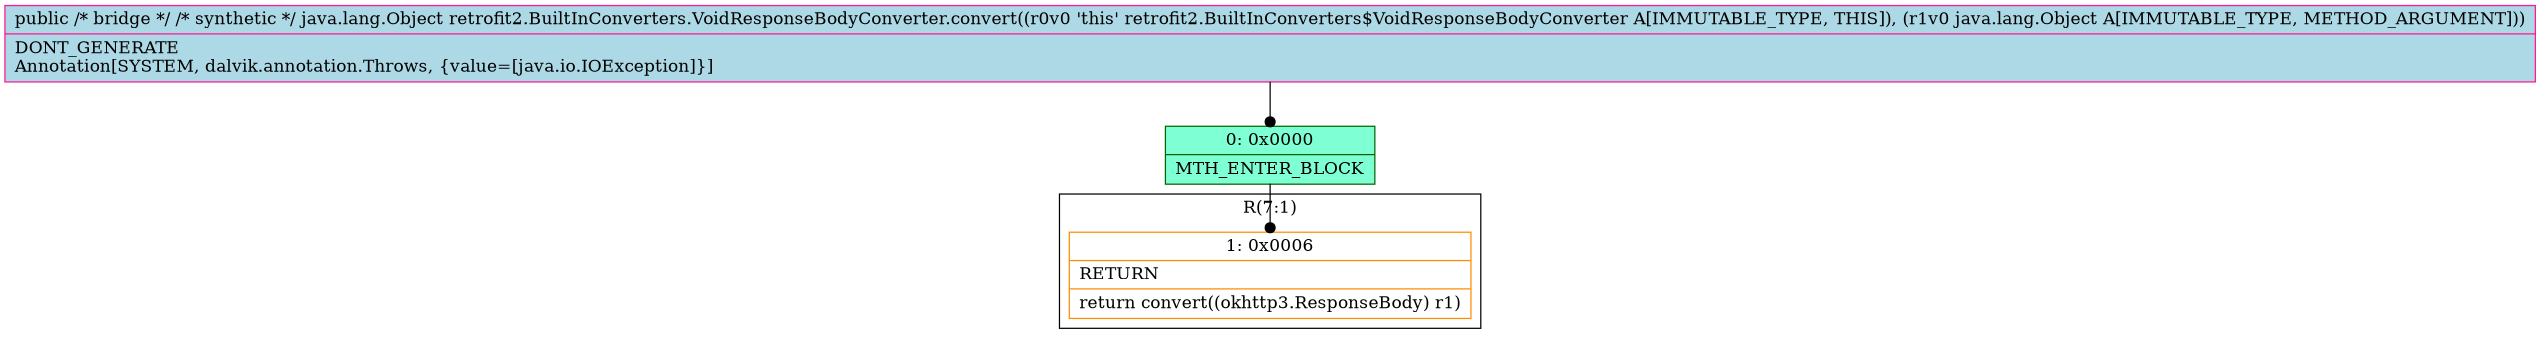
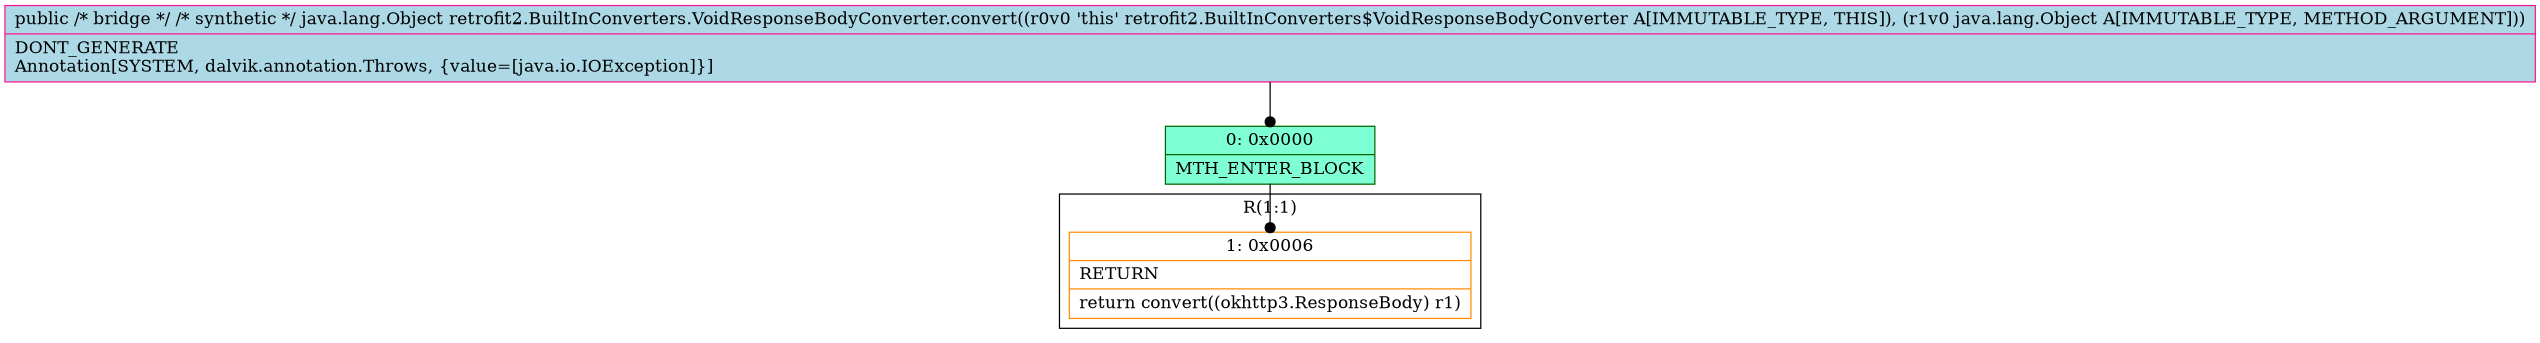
(1270, 208) -> (1270, 208)
